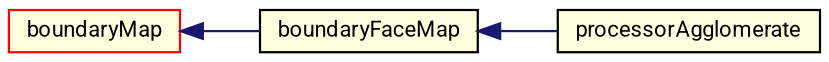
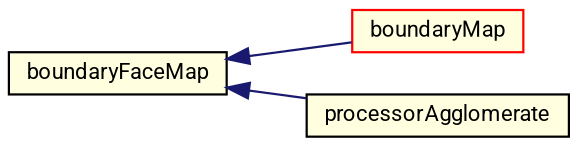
(231, 31) -> (300, 49)
